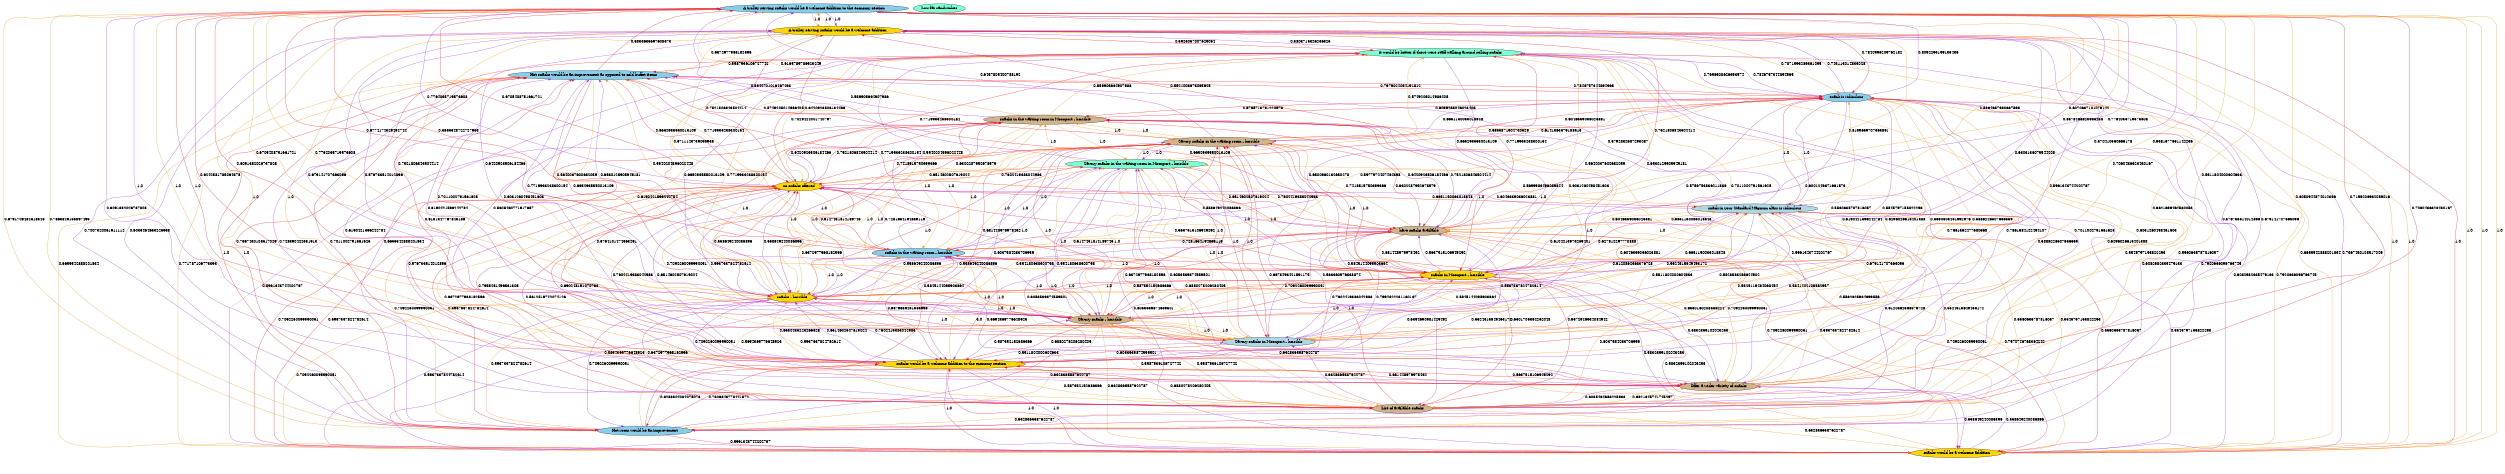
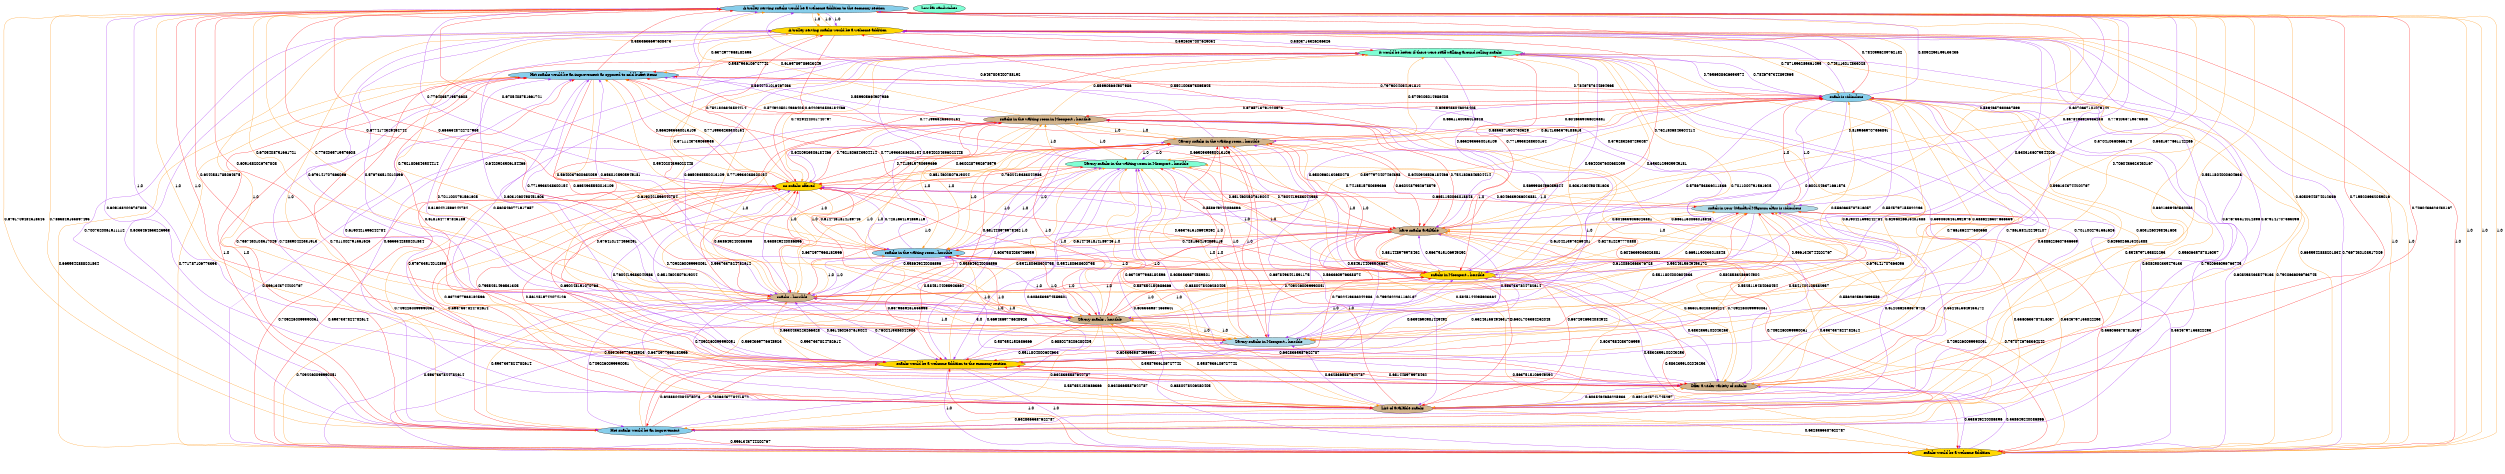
(792, 297) -> (792, 297)
(645, 431) -> (645, 431)
